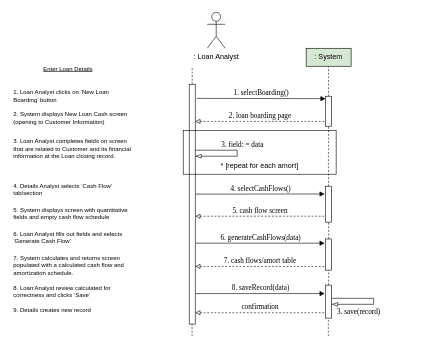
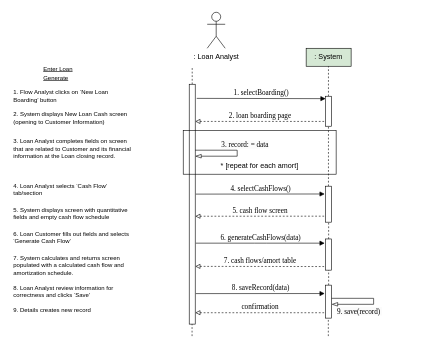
(70, 73) -> (70, 73)
(73, 96) -> (73, 96)
(247, 145) -> (251, 145)
(73, 185) -> (73, 185)
(73, 233) -> (73, 233)
(73, 287) -> (73, 287)
(366, 312) -> (366, 312)
